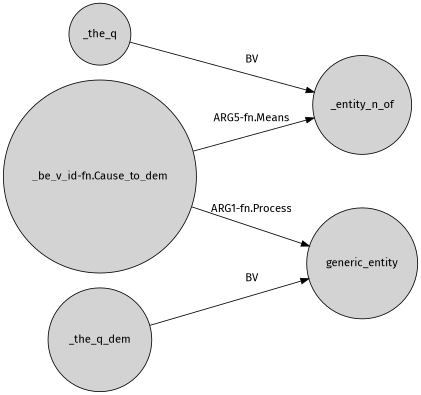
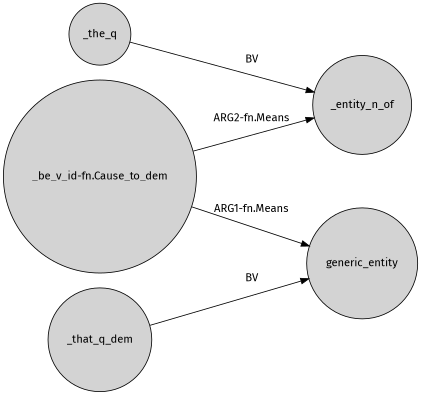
(252, 118) -> (252, 118)
(252, 209) -> (252, 209)
(100, 340) -> (100, 340)
